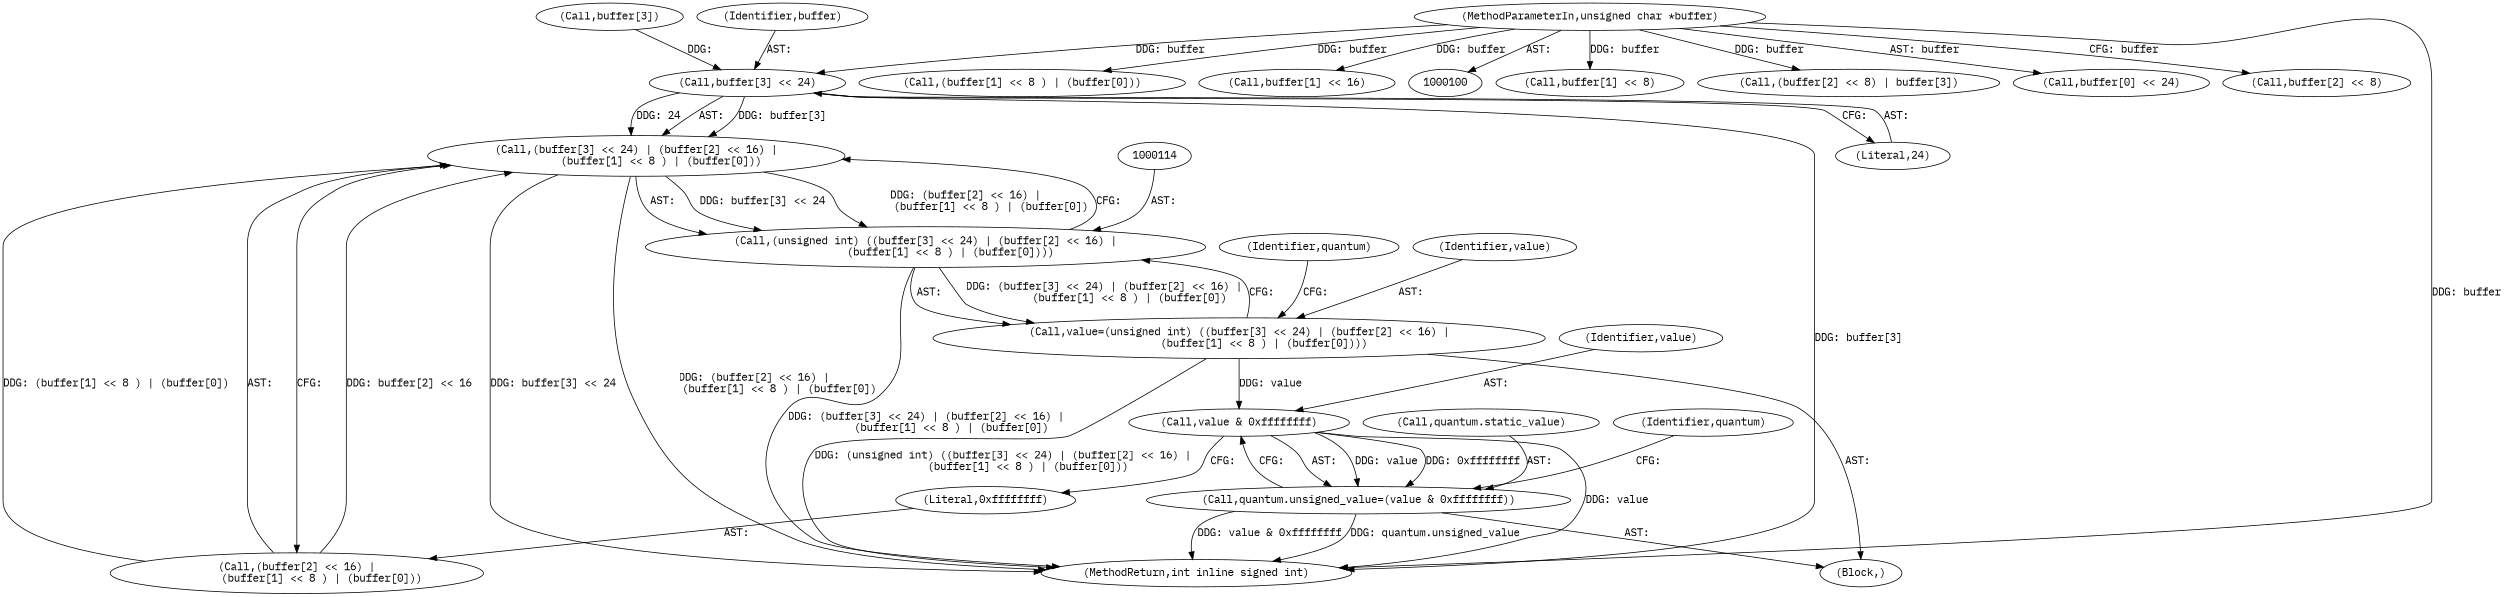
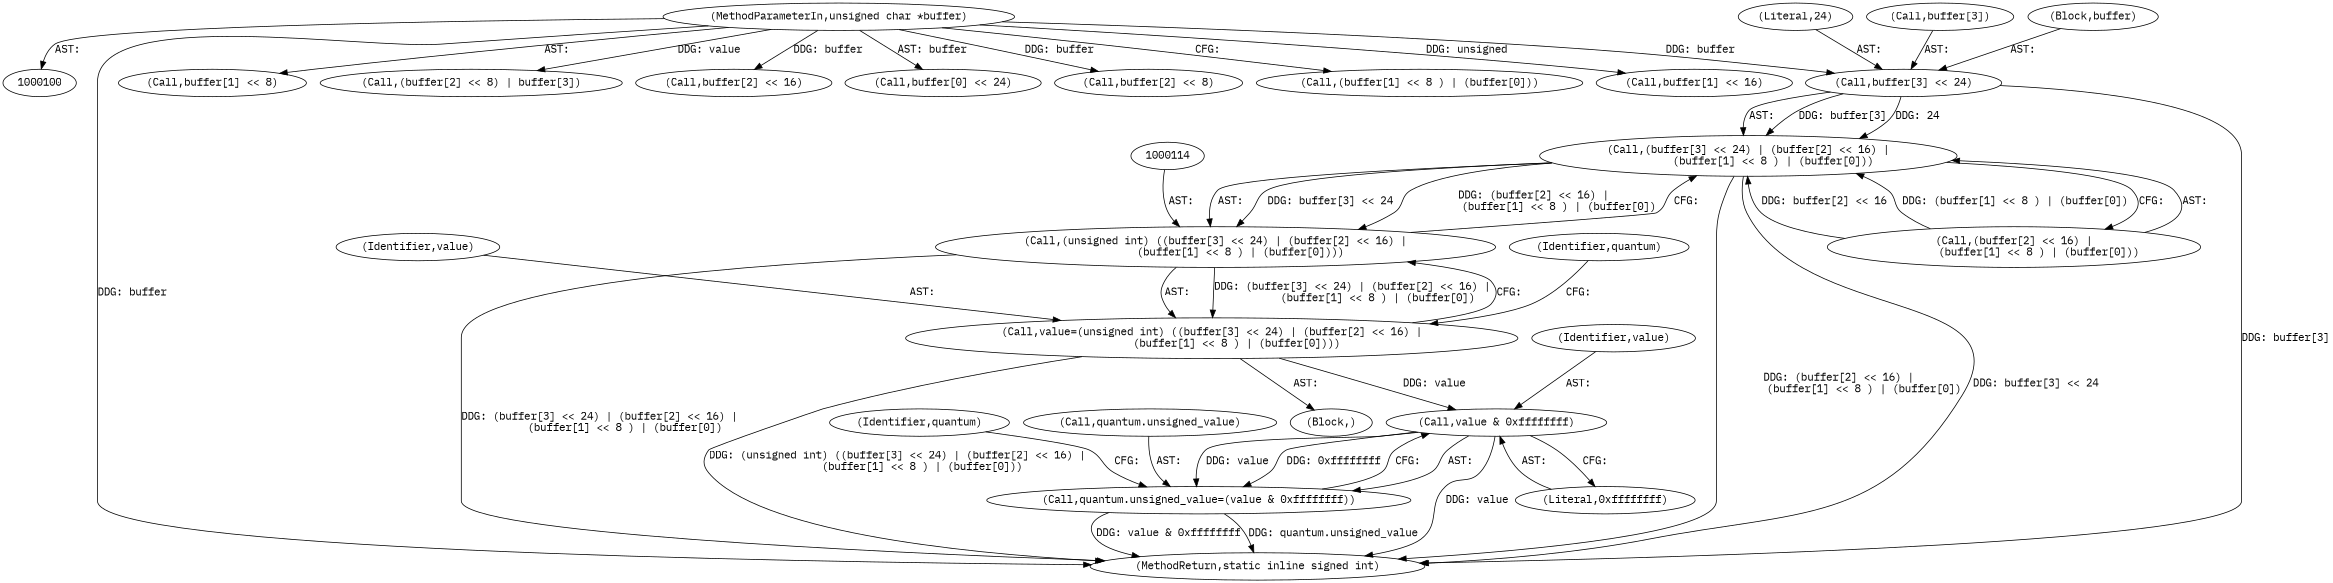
(782, 17) -> (2093, 17)
(703, 50) -> (1940, 50)
(1352, 50) -> (1211, 50)
(1471, 50) -> (1467, 50)
(1625, 50) -> (560, 50)
(1769, 50) -> (709, 50)
(2124, 50) -> (1059, 50)
none -> (734, 83)
(1345, 99) -> none
(1481, 423) -> (1150, 423)
(675, 533) -> (1521, 472)
(1629, 539) -> none
(1196, 573) -> (1257, 566)
